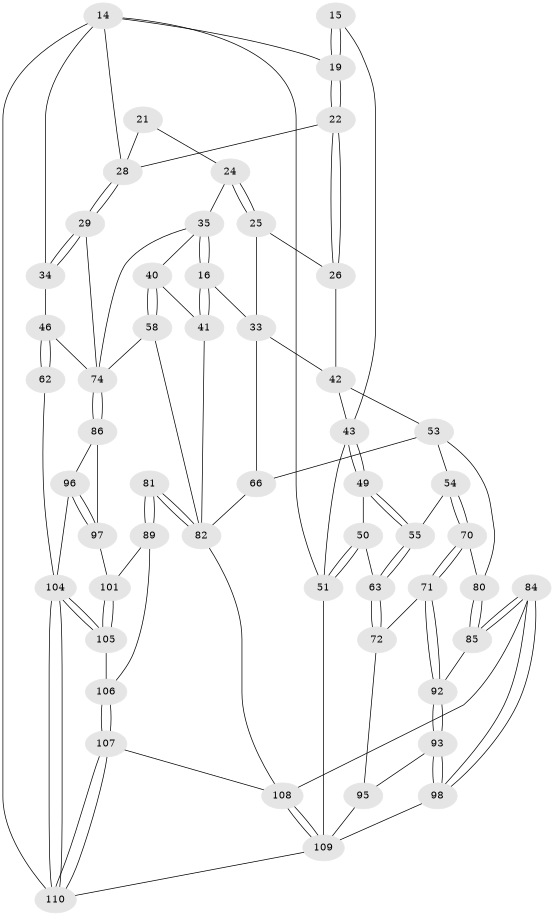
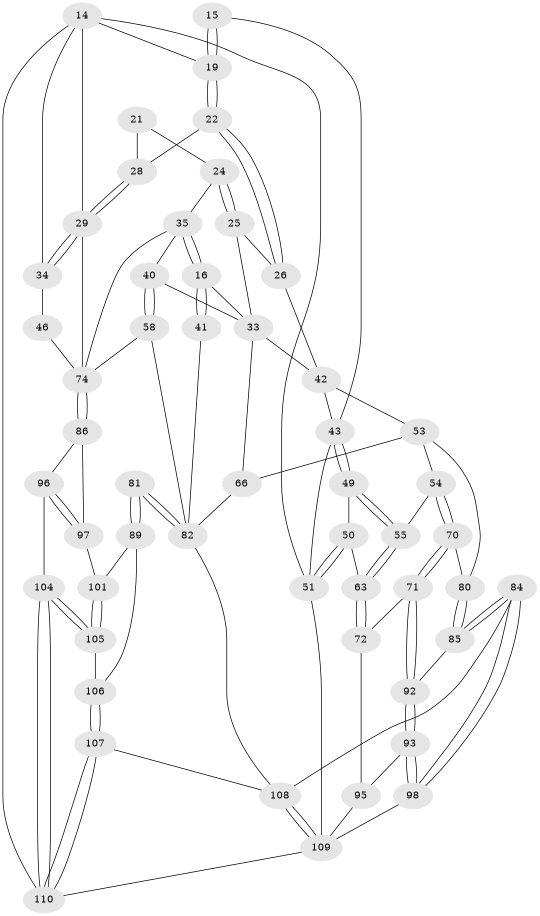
(112, 94) -> (82, 120)
(178, 302) -> (201, 302)
(46, 380) -> none
